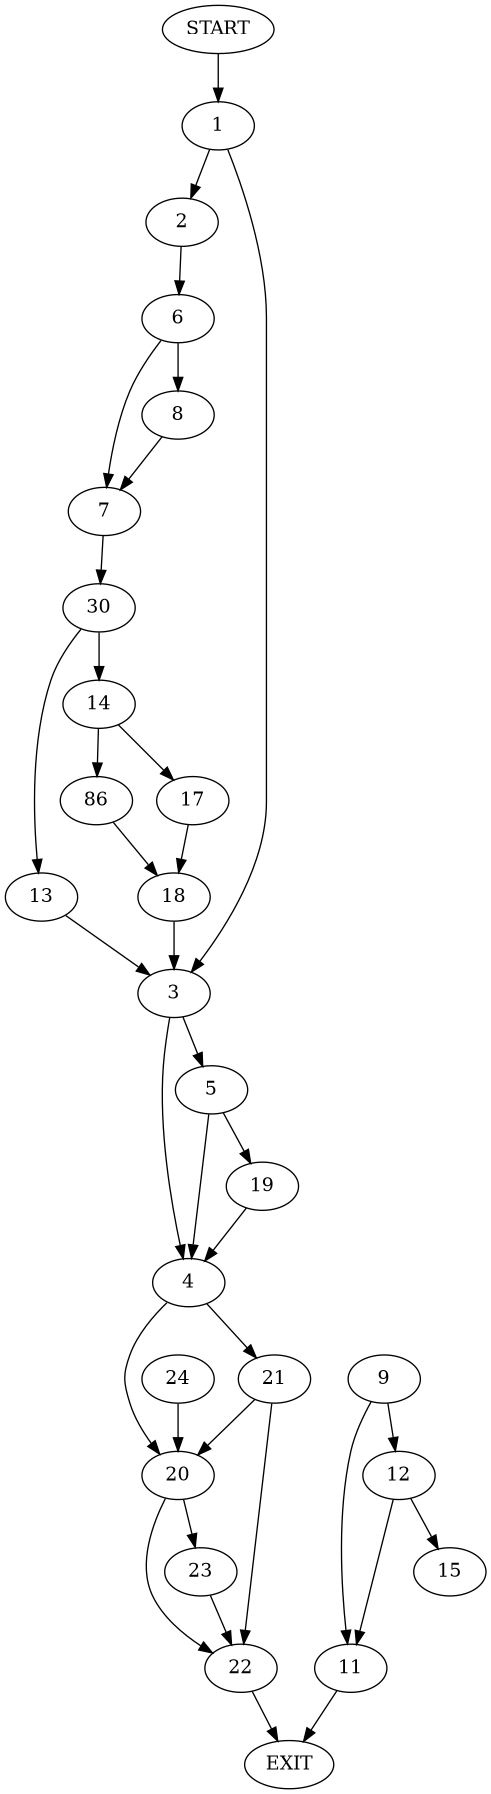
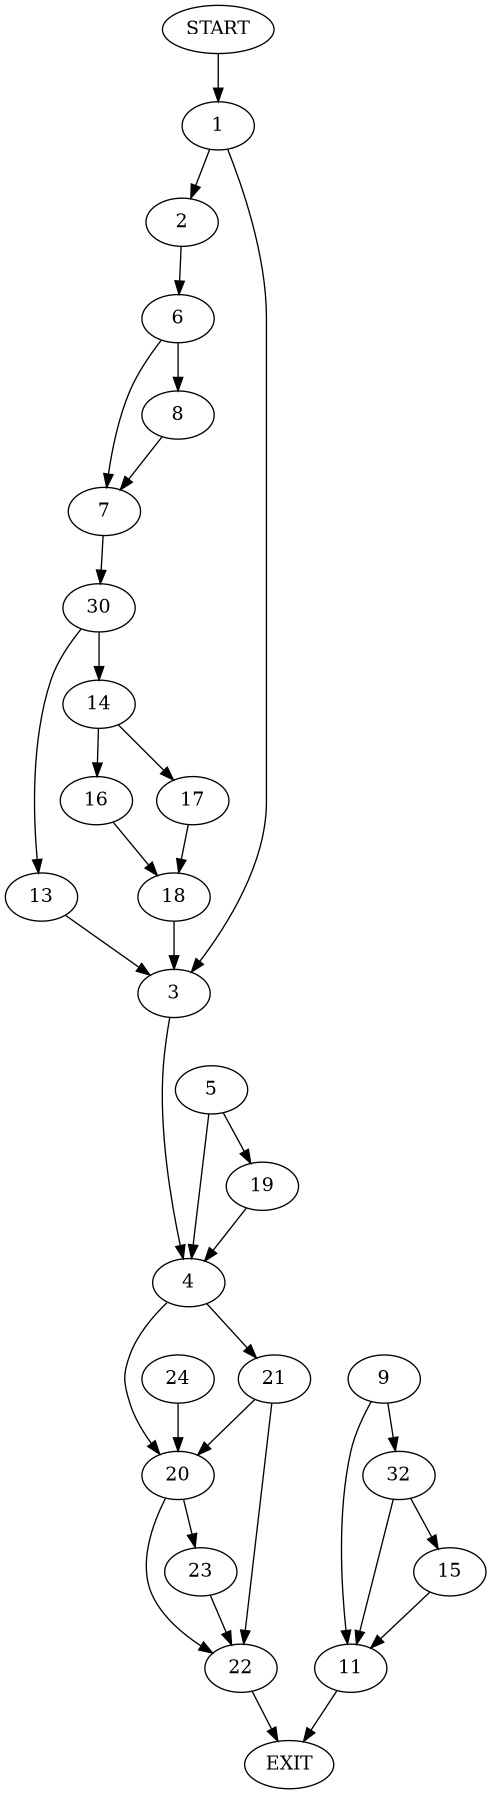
(96, 801) -> (96, 801)
(190, 1035) -> none
(399, 1475) -> (399, 1475)
none -> (405, 1615)
